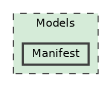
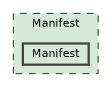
(56, 24) -> (56, 24)
